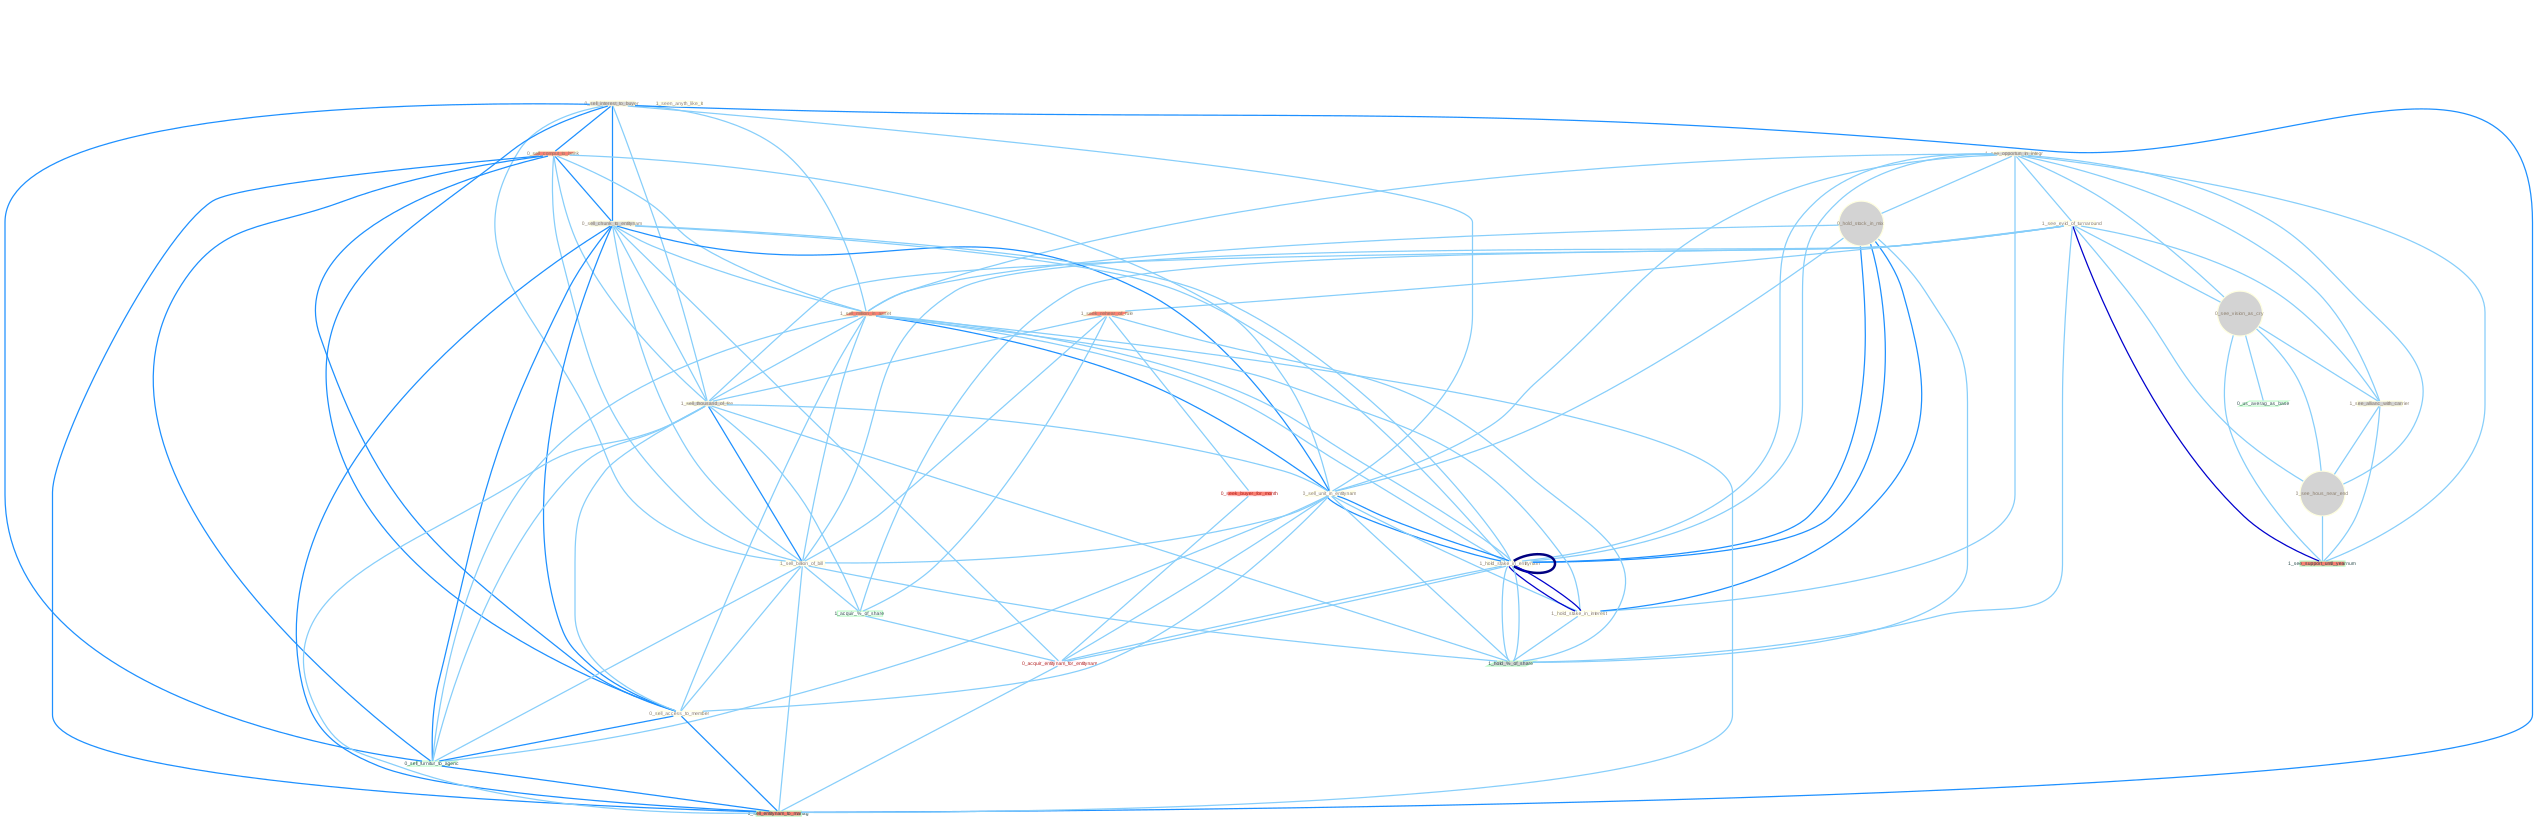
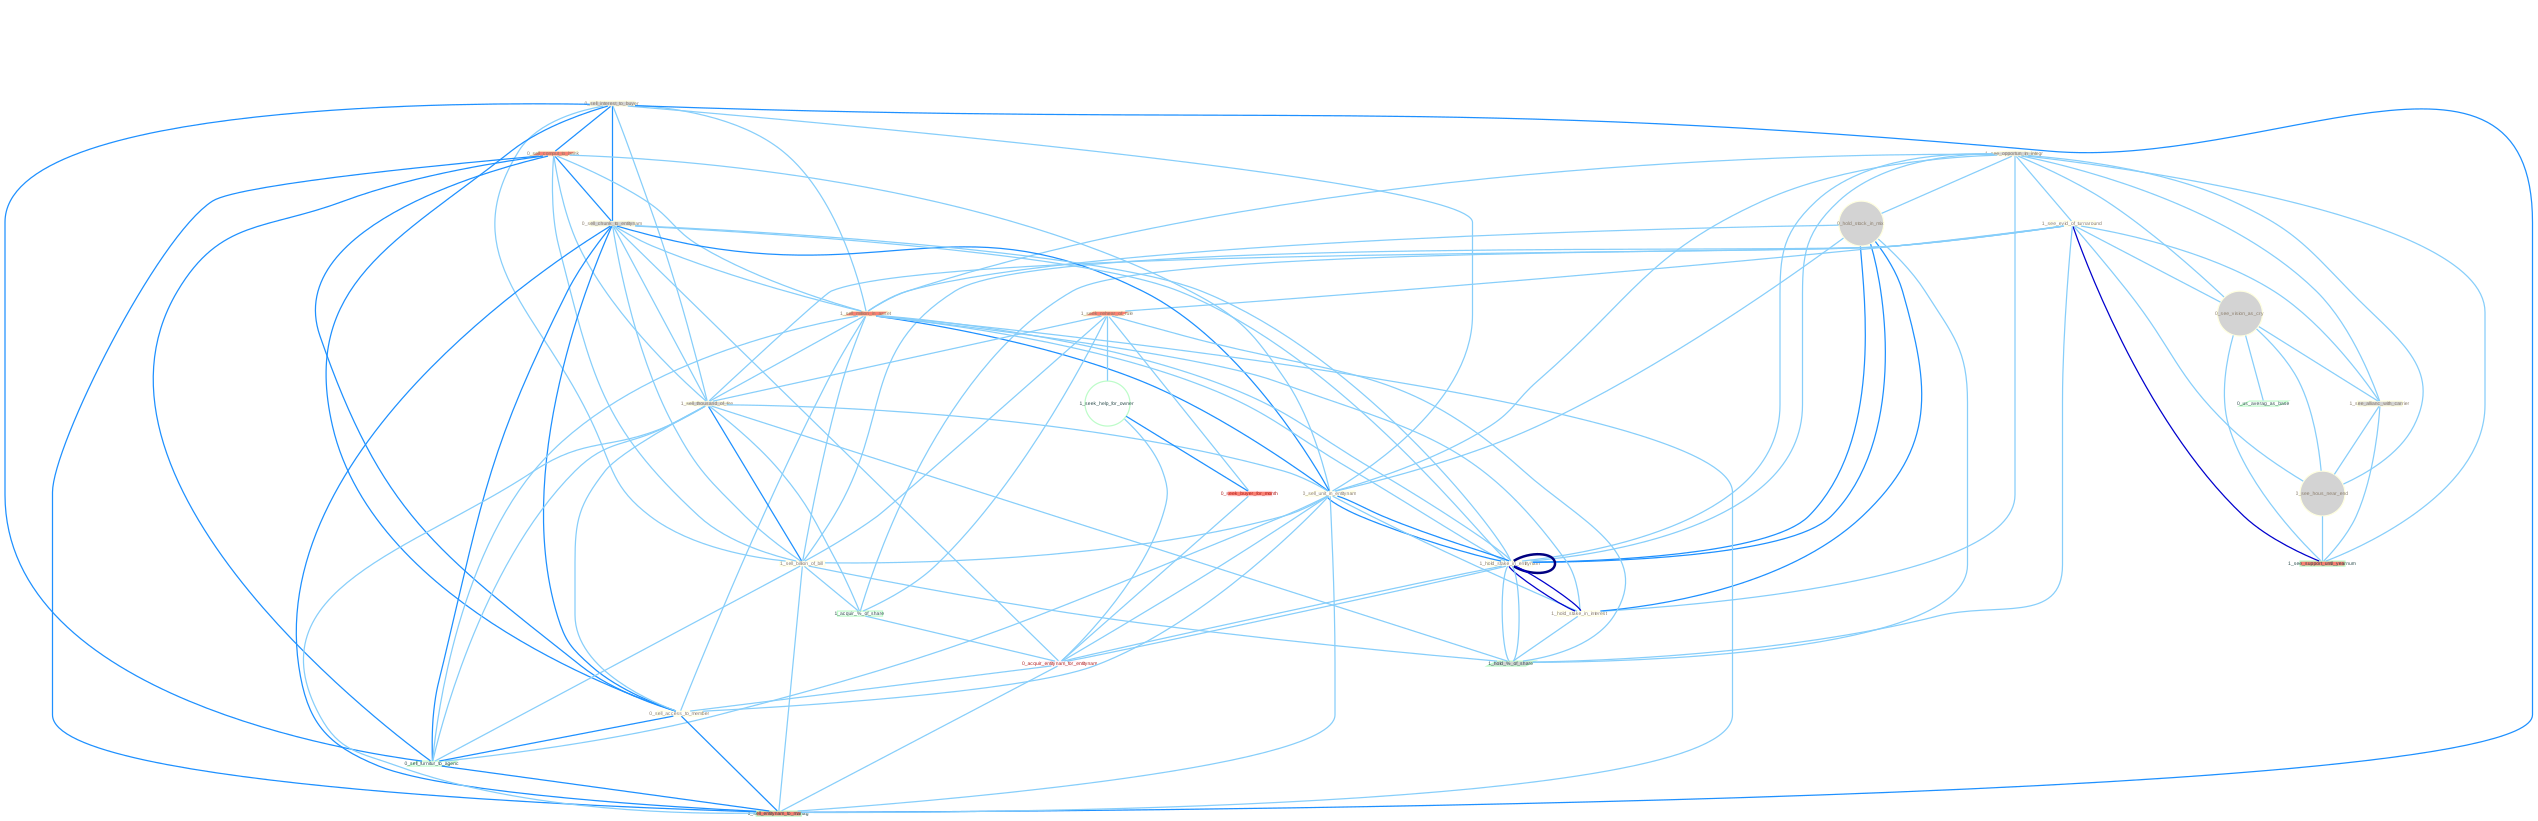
(680, 104) -> none
none -> (1108, 404)
(1416, 574) -> (1181, 769)
(741, 639) -> (871, 688)
